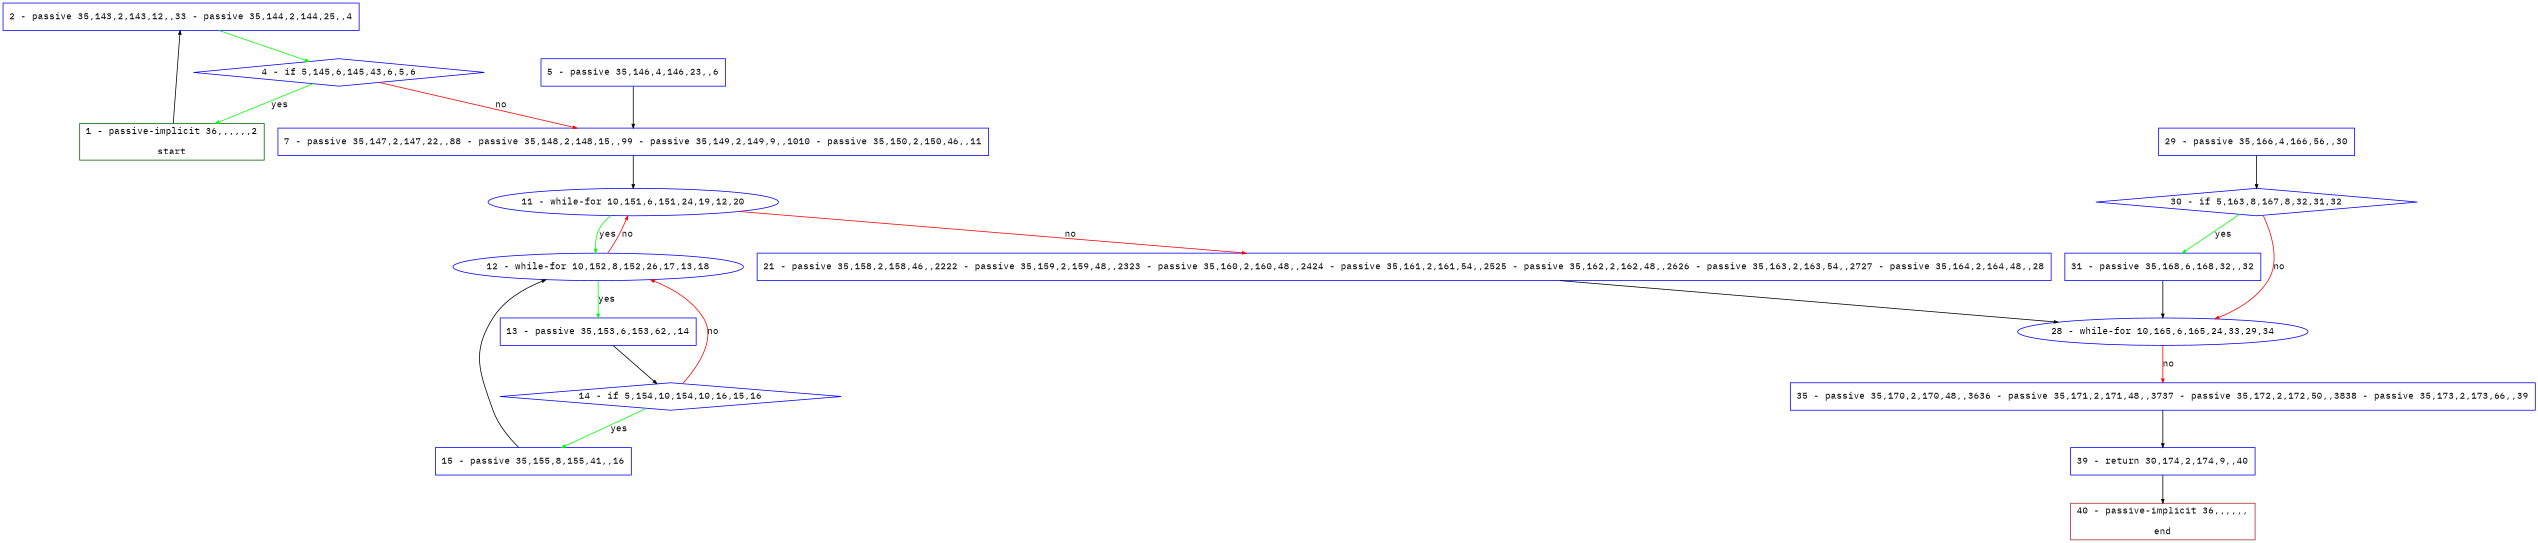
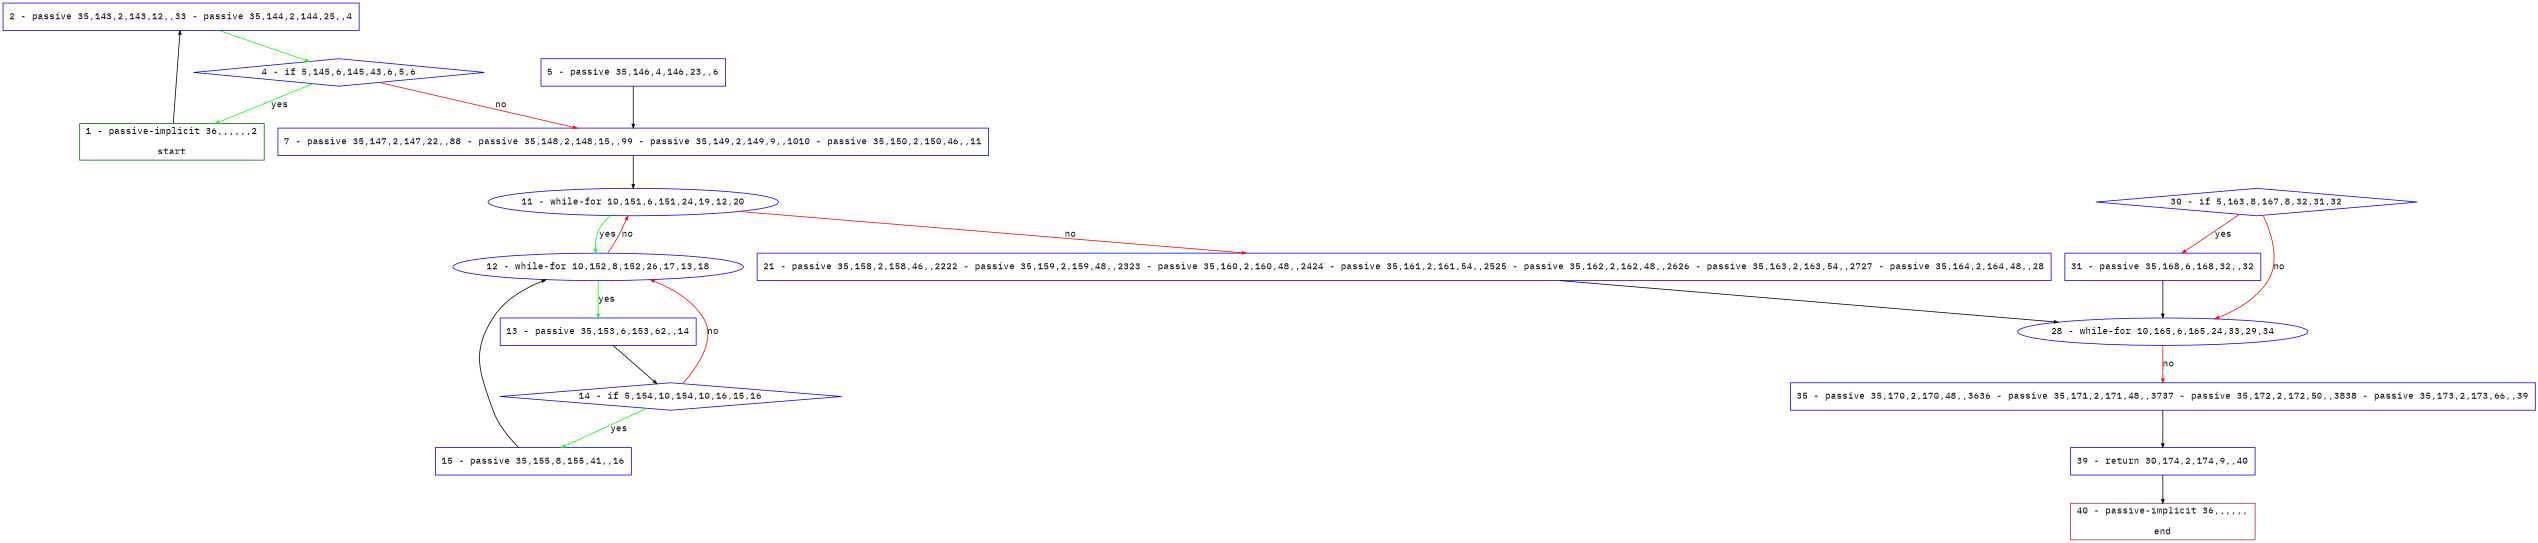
(2257, 142) -> none
(2212, 233) -> (2212, 233)
